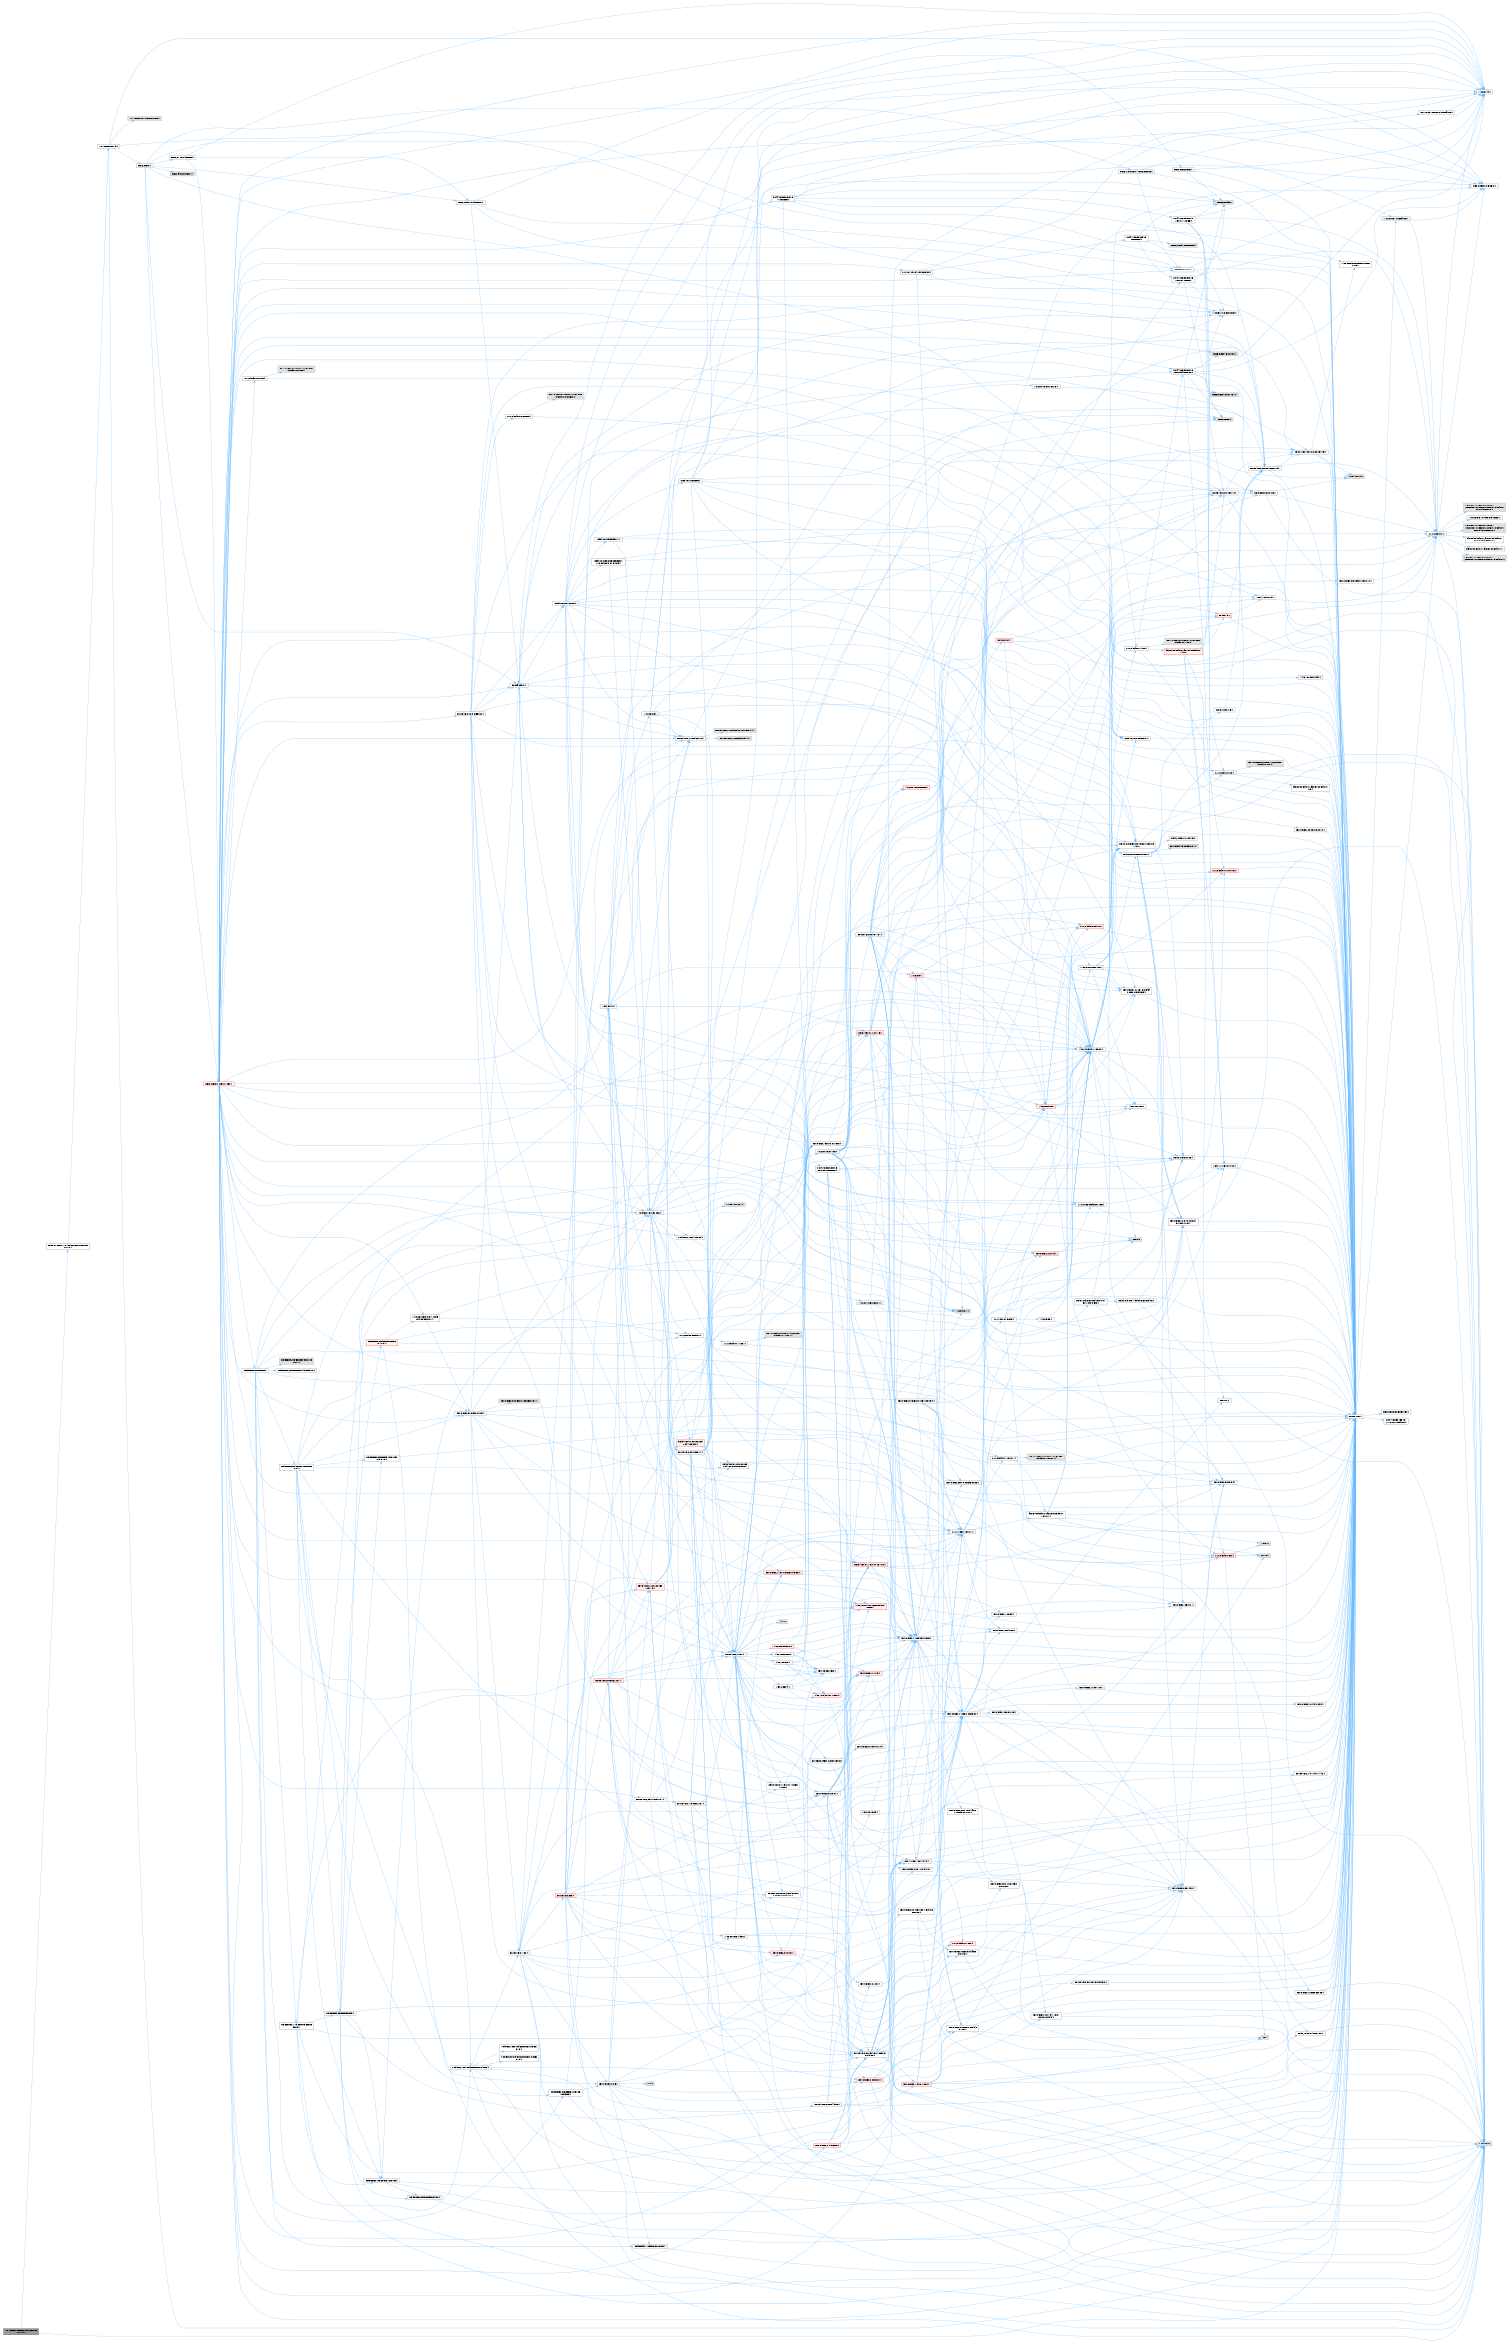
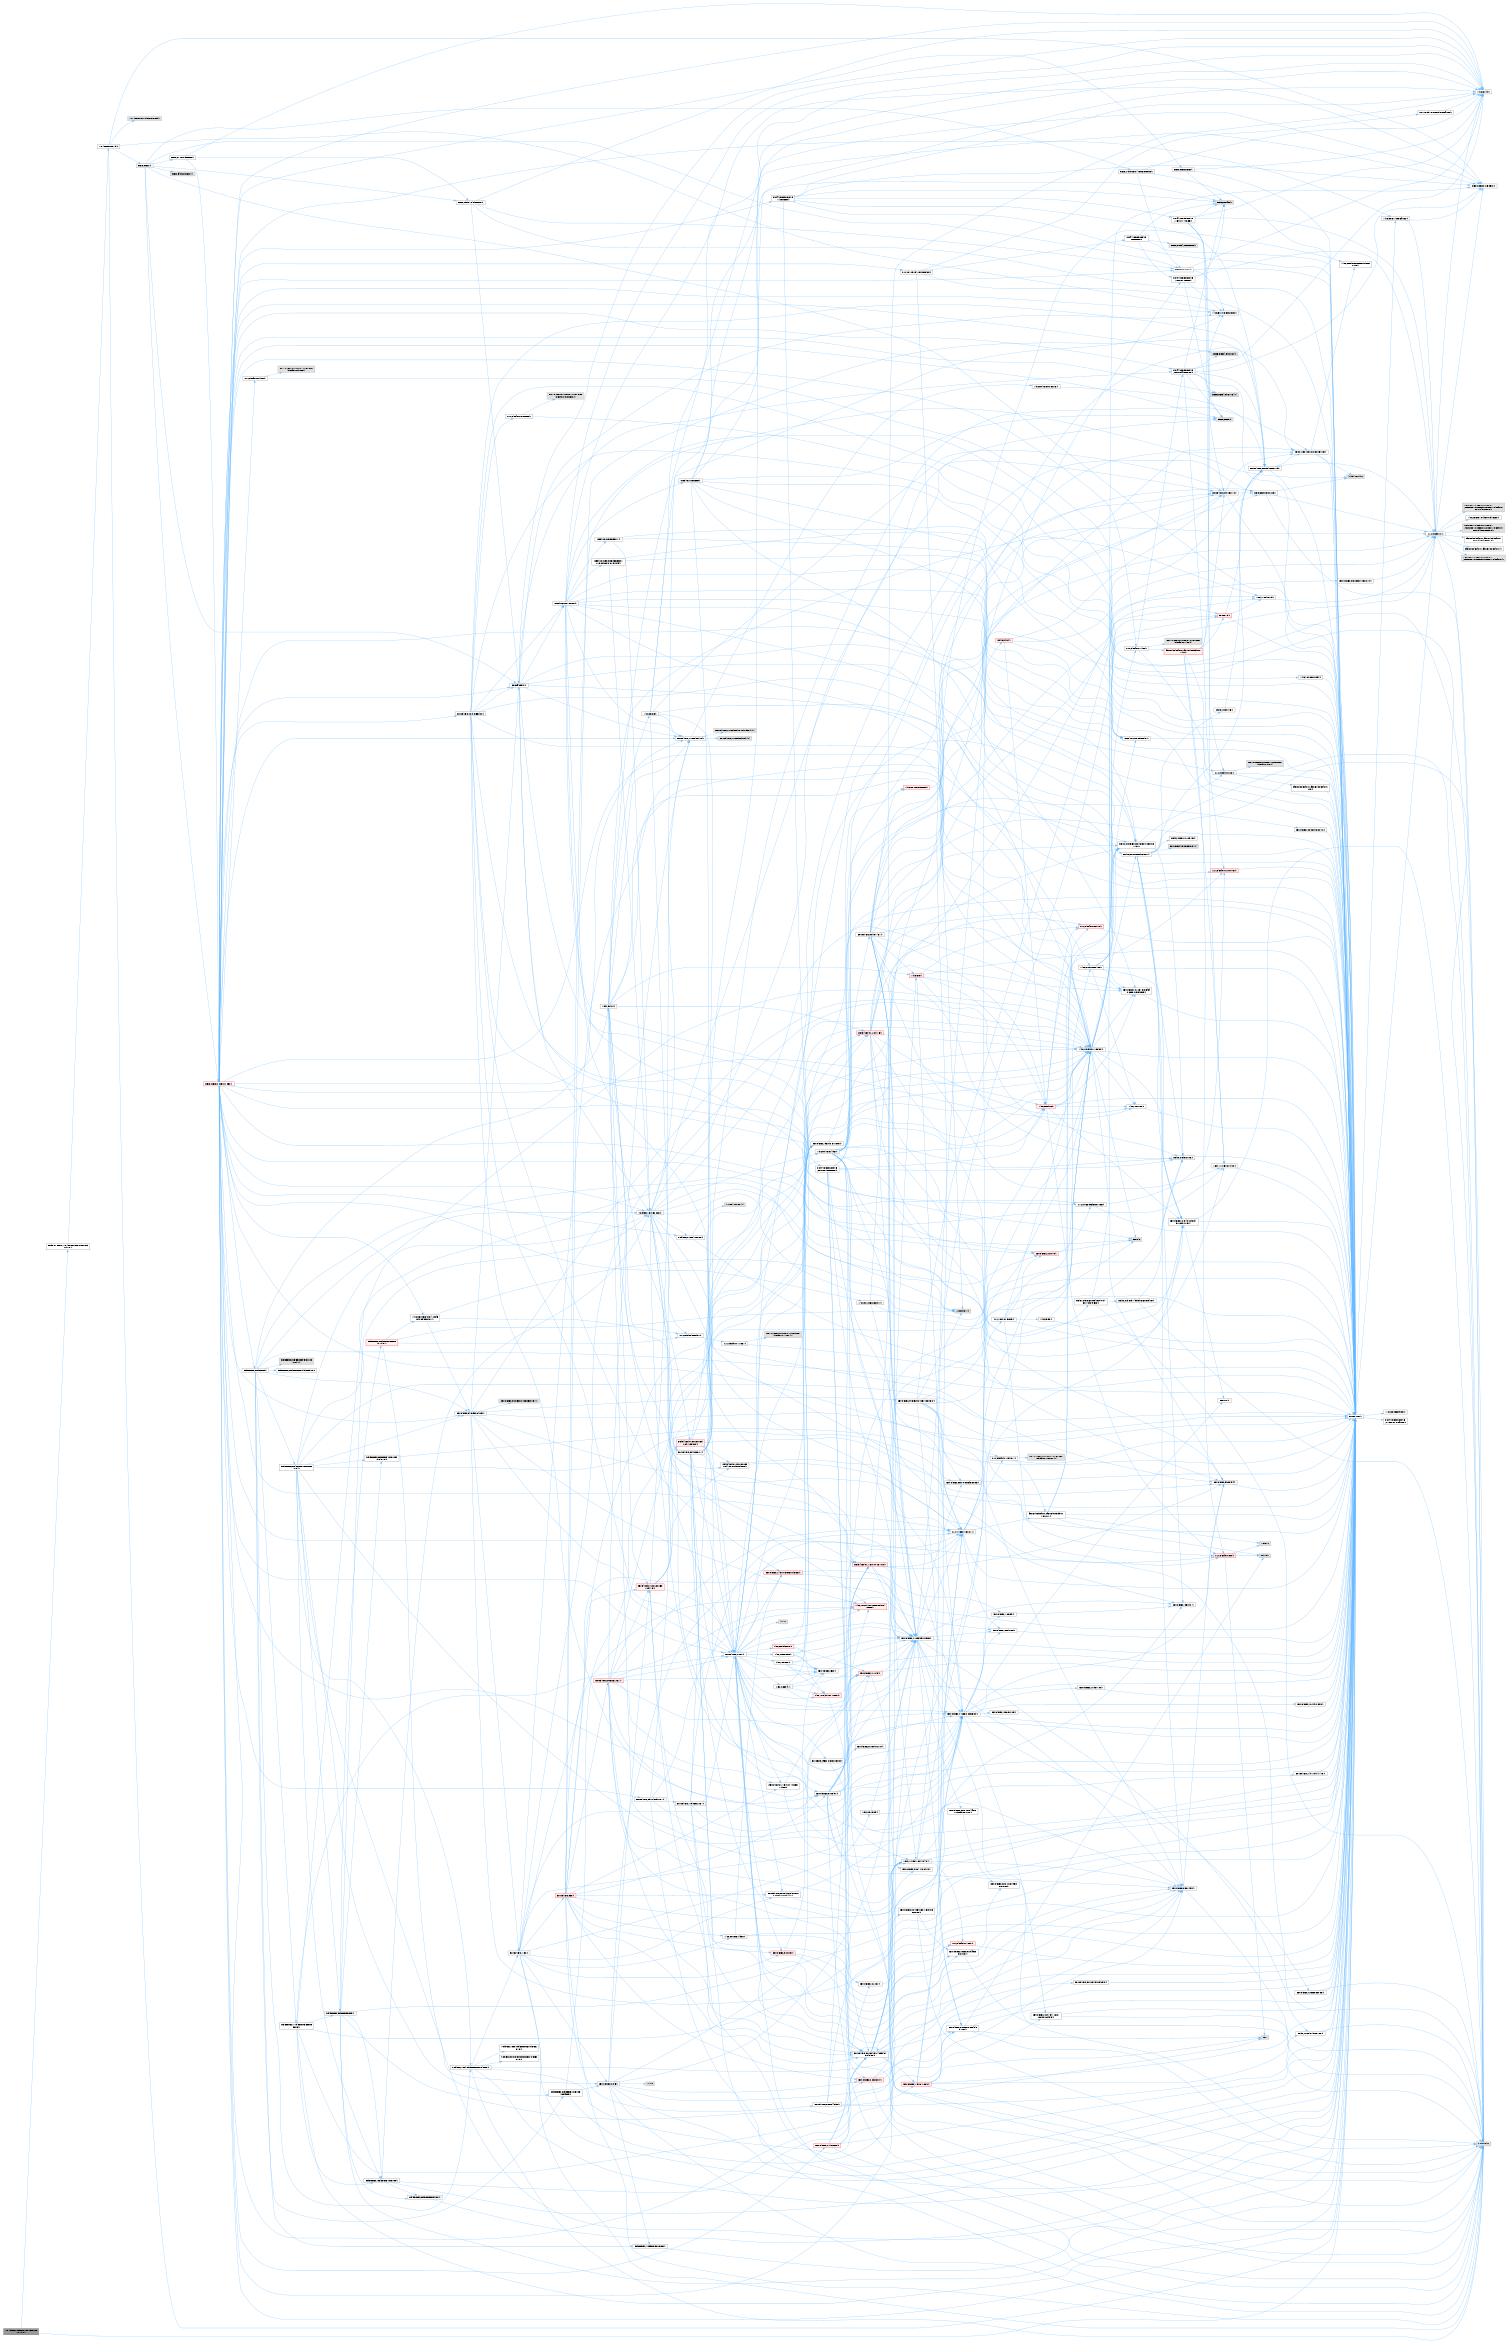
(1396, 1412) -> (1396, 1412)
